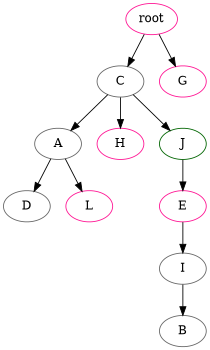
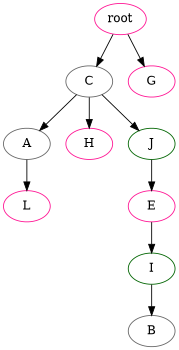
(27, 206) -> none
(183, 269) -> (152, 269)
